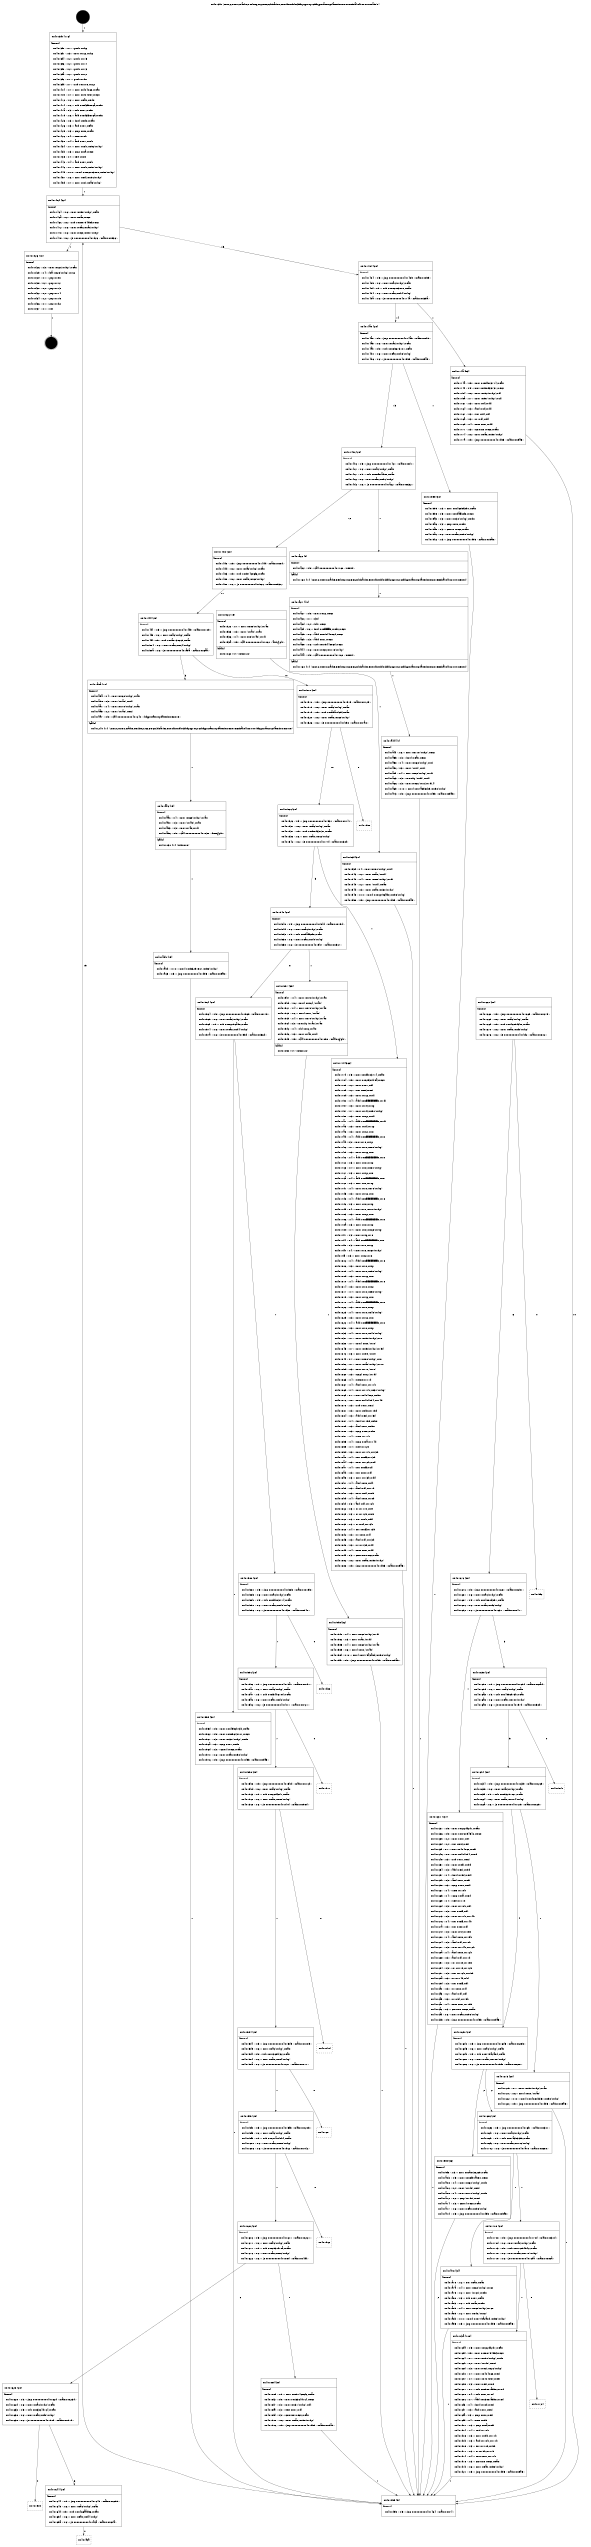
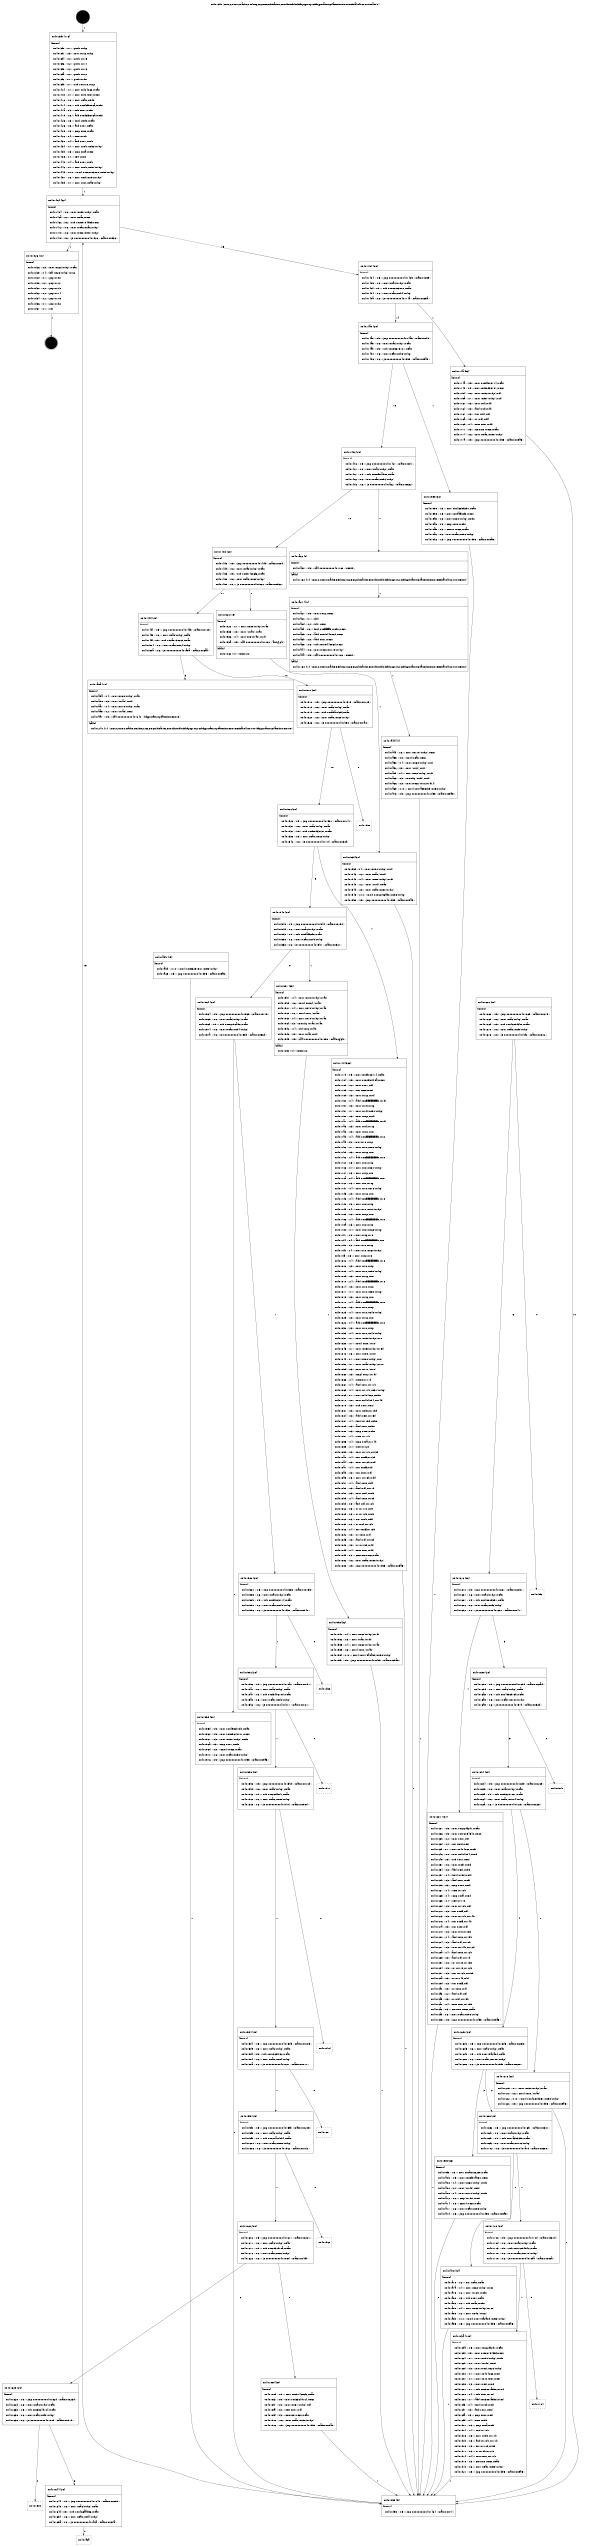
none -> (250, 599)
(191, 826) -> none
